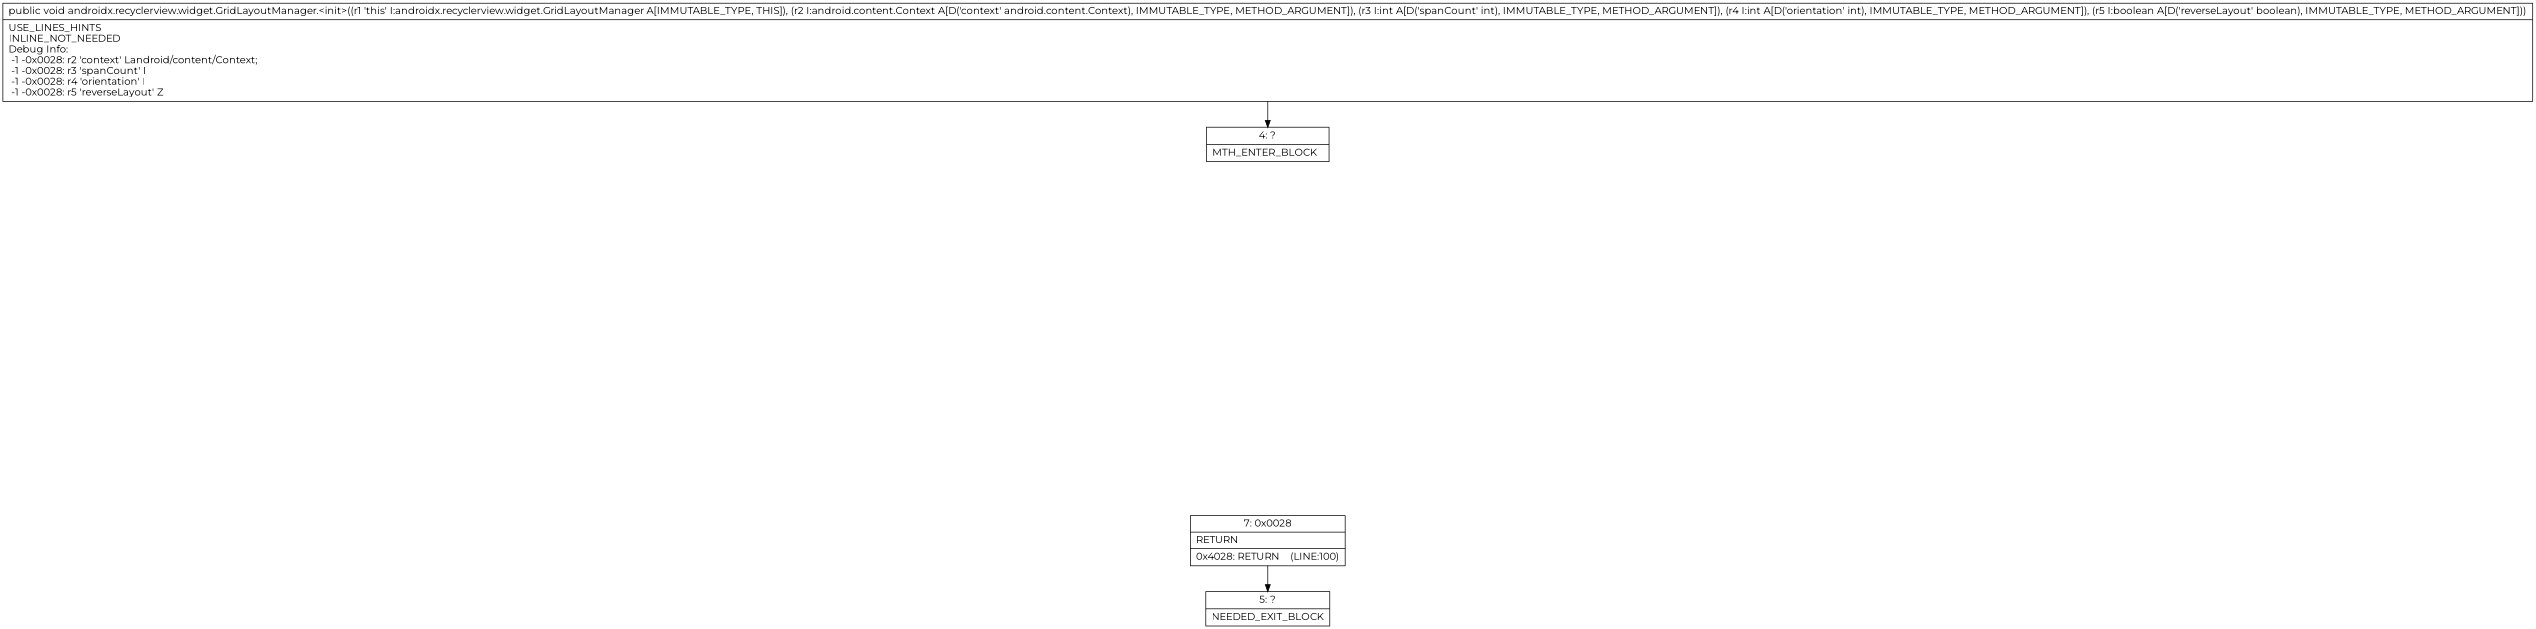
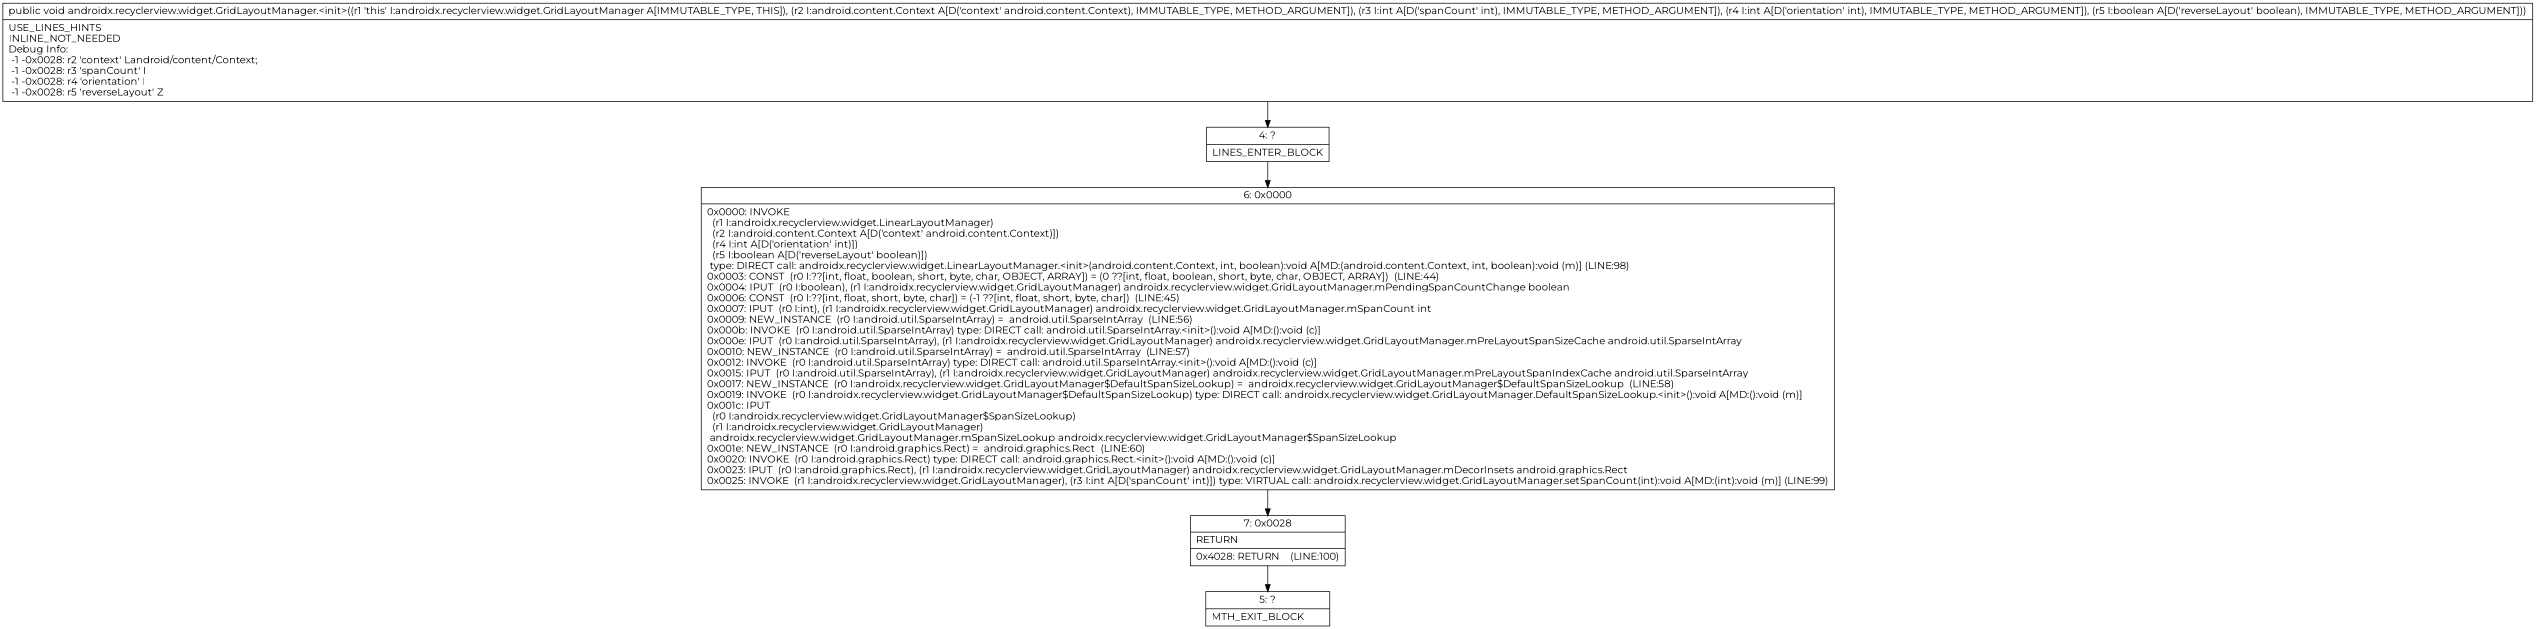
(1265, 153) -> (1268, 153)
none -> (1268, 339)
(1268, 617) -> (1258, 617)
